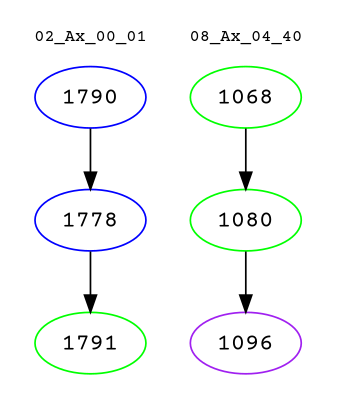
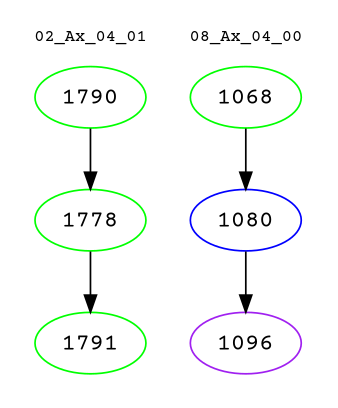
(91, 37) -> (91, 37)
(247, 37) -> (247, 37)
(90, 97) -> (90, 97)
(90, 220) -> (90, 220)
(246, 220) -> (246, 220)
